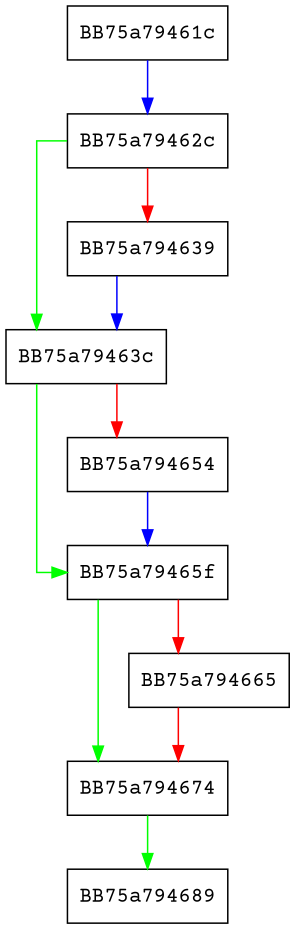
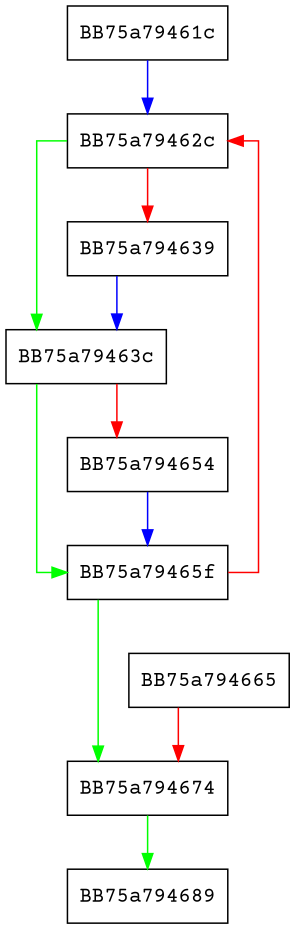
(178, 619) -> (259, 364)
